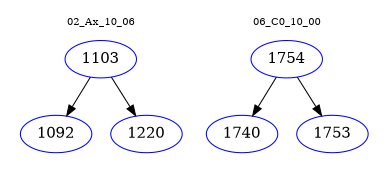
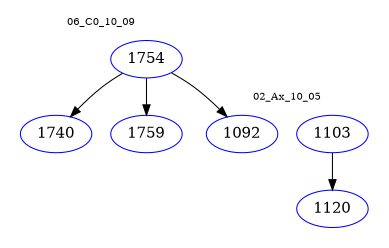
(101, 22) -> (287, 97)
(287, 22) -> (101, 22)
(81, 92) -> (205, 96)
(146, 134) -> (332, 209)
(332, 134) -> (146, 134)
